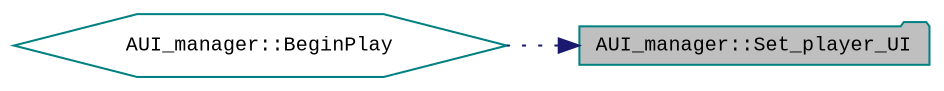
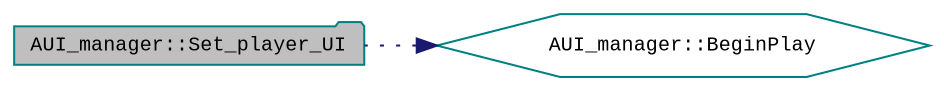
(533, 46) -> (390, 46)
